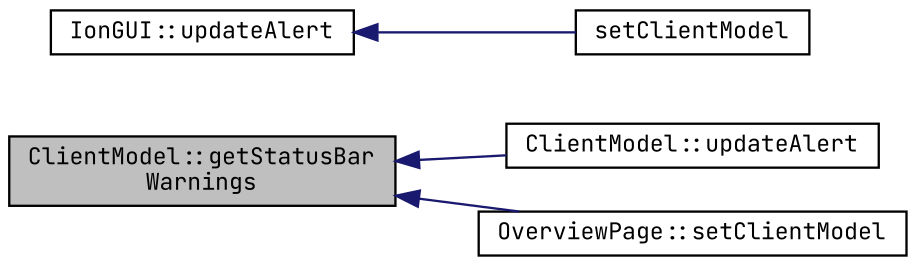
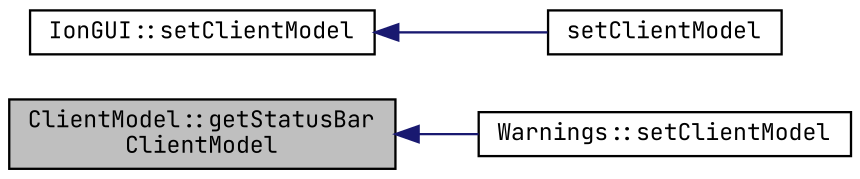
(202, 32) -> (202, 32)
(693, 146) -> none
(202, 171) -> (202, 134)
(693, 234) -> (665, 134)
